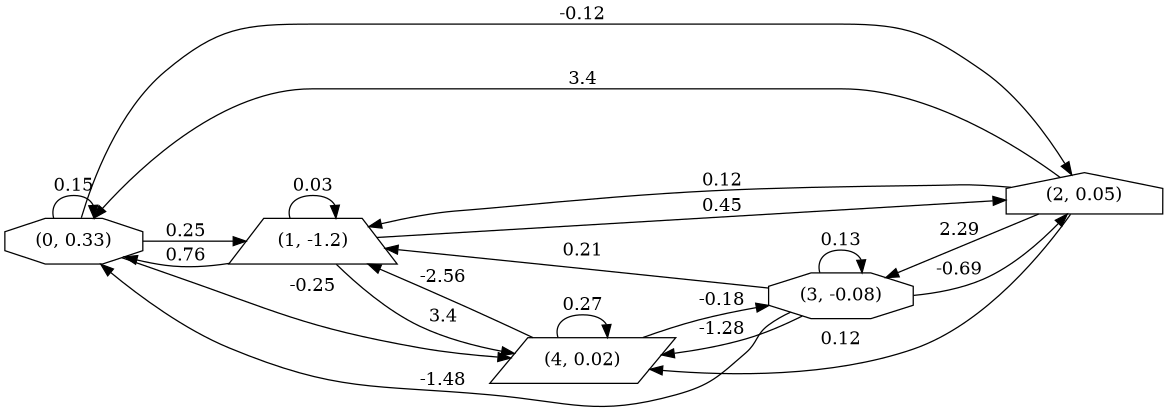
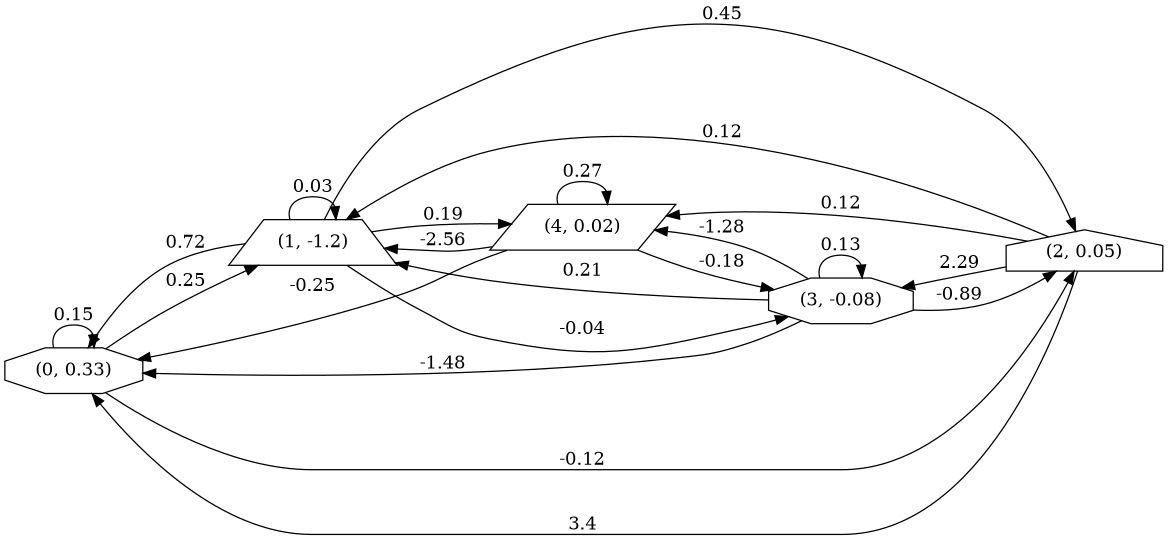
(186, 256) -> (186, 243)
(960, 270) -> (960, 295)
(443, 317) -> (443, 215)
(306, 322) -> (332, 315)
none -> (553, 349)
